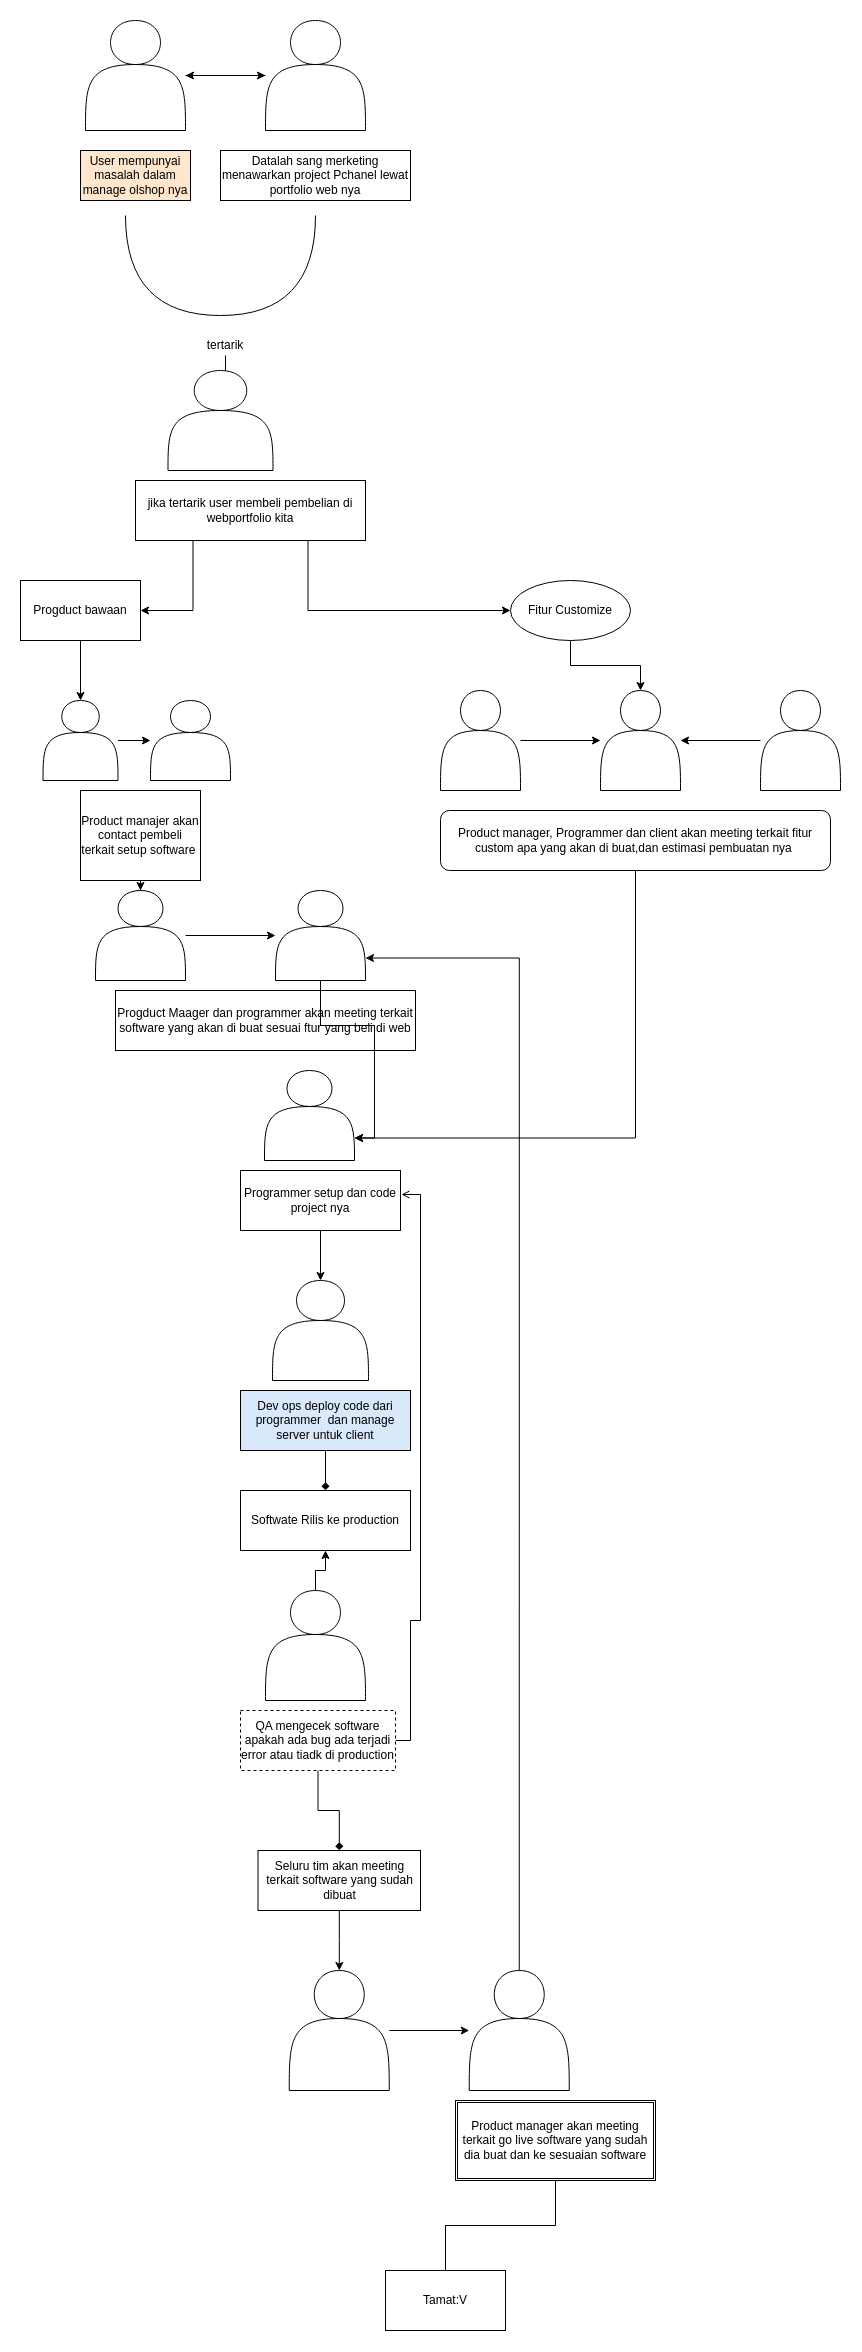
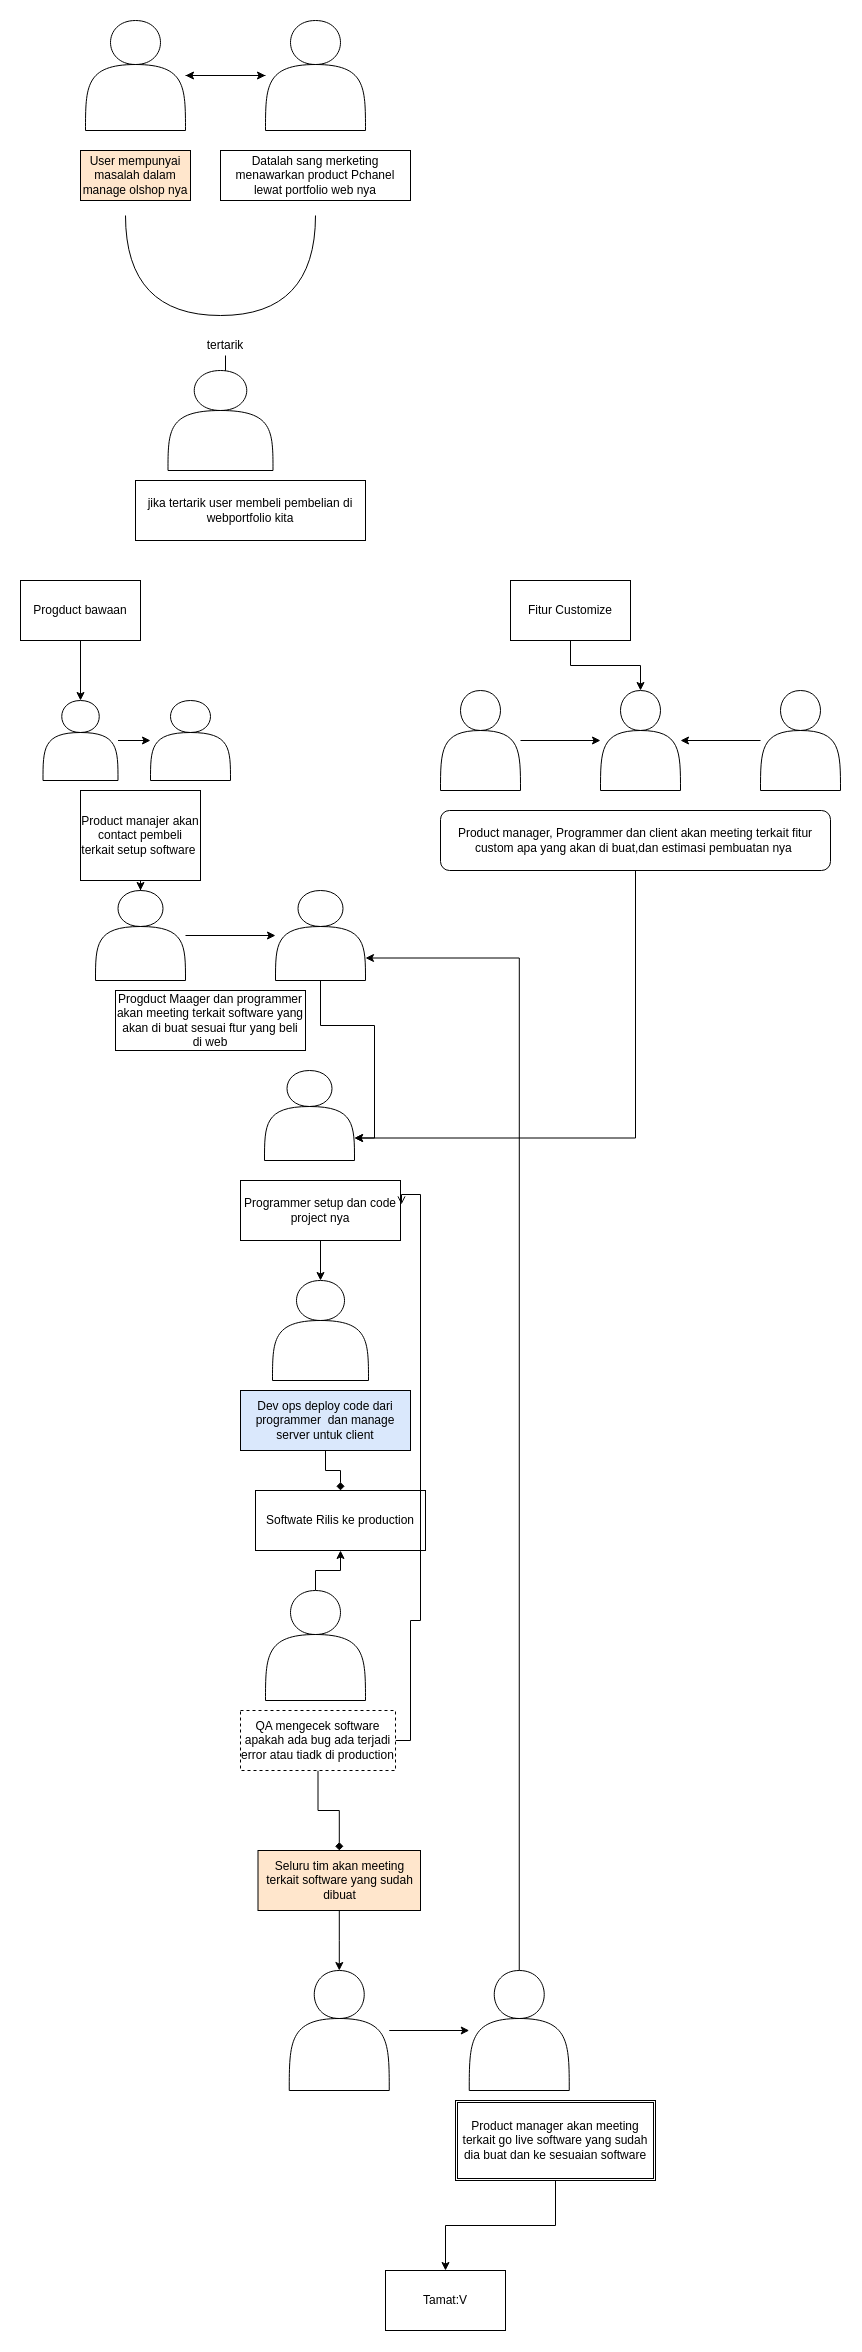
(316, 176) -> (316, 176)
(193, 599) -> none
(371, 611) -> none
(571, 611) -> (571, 611)
(266, 1021) -> (211, 1021)
(321, 1201) -> (321, 1211)
(326, 1521) -> (341, 1521)
(339, 1881) -> (339, 1881)
(446, 2264) -> (446, 2262)
